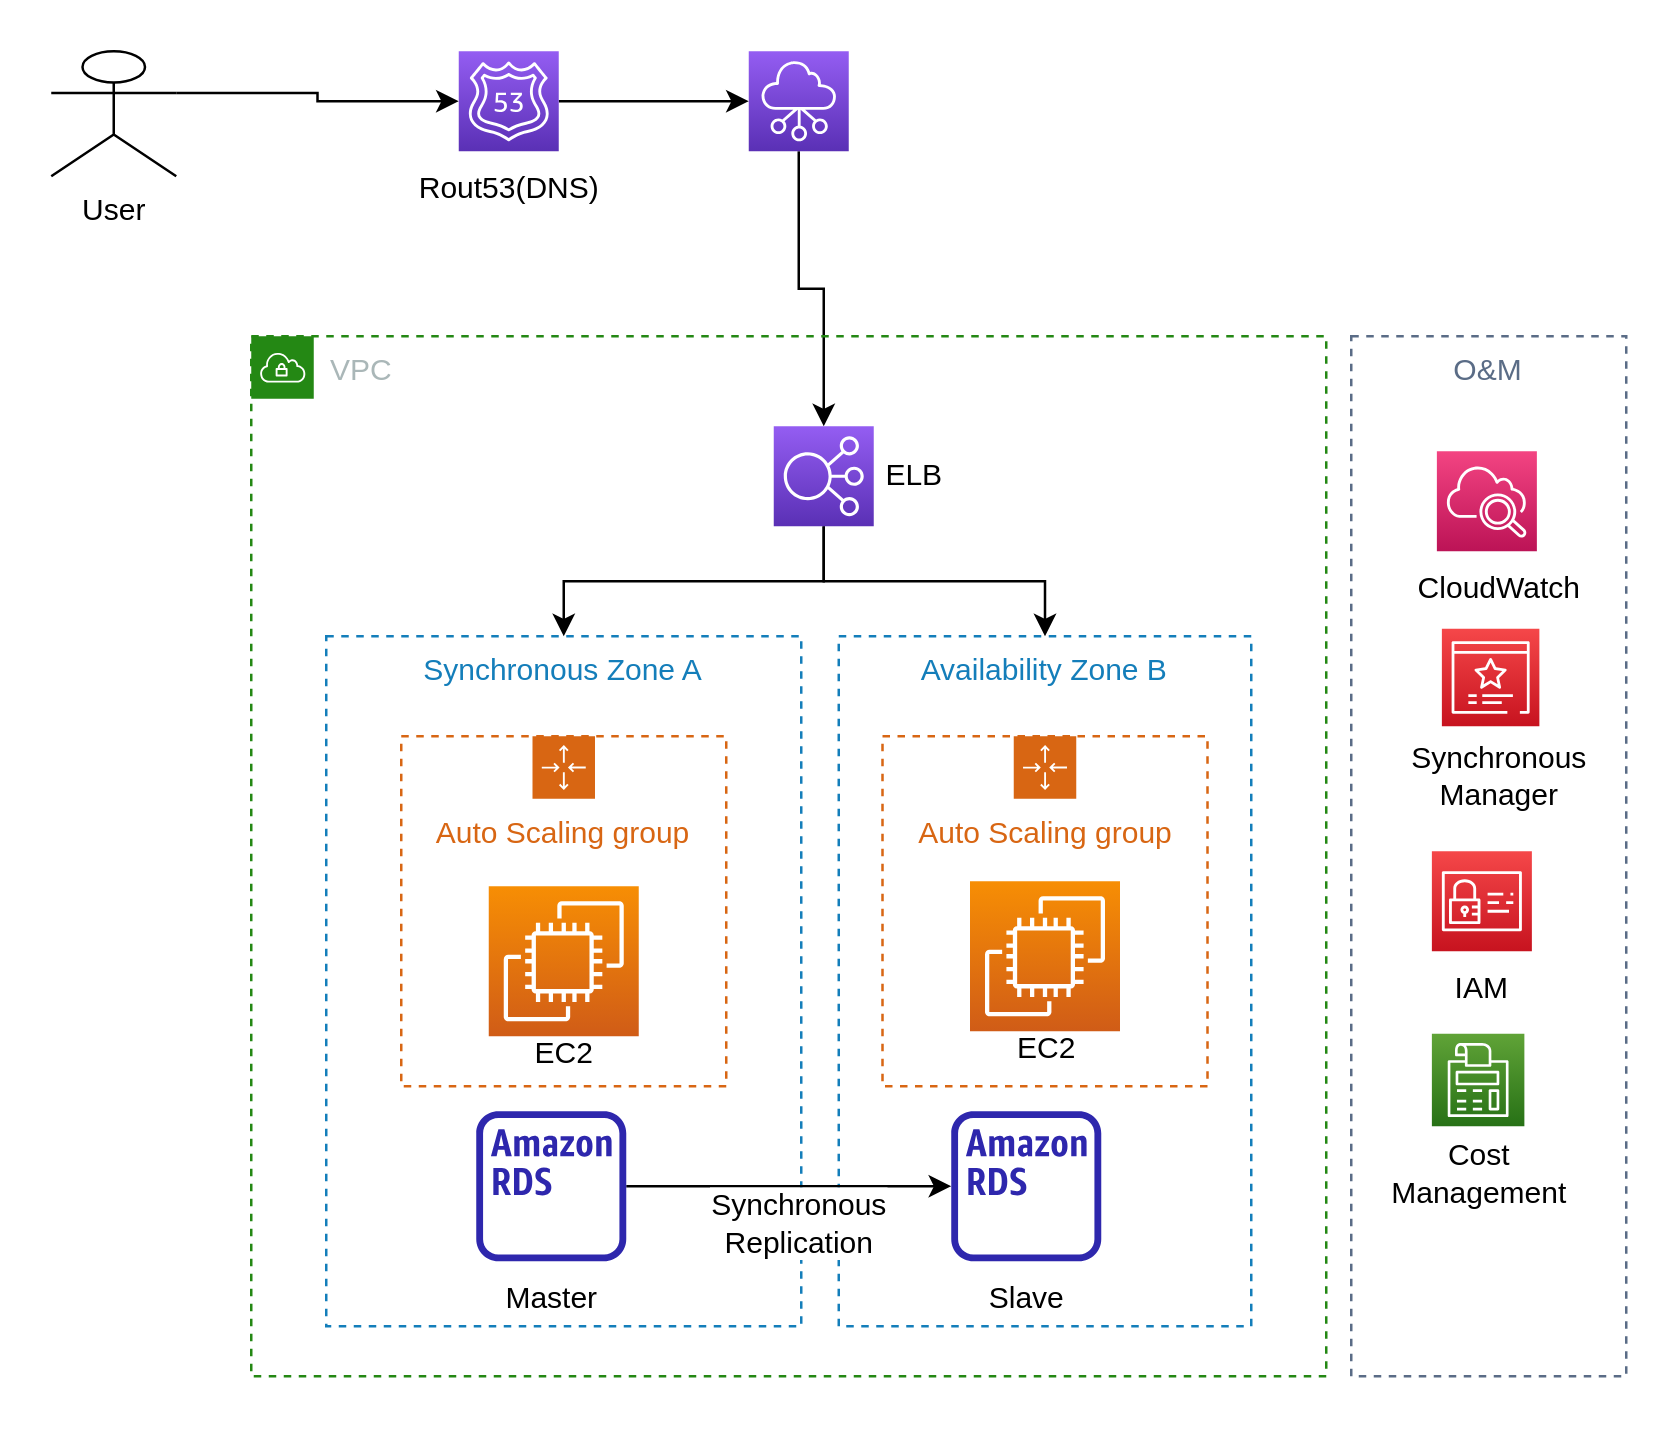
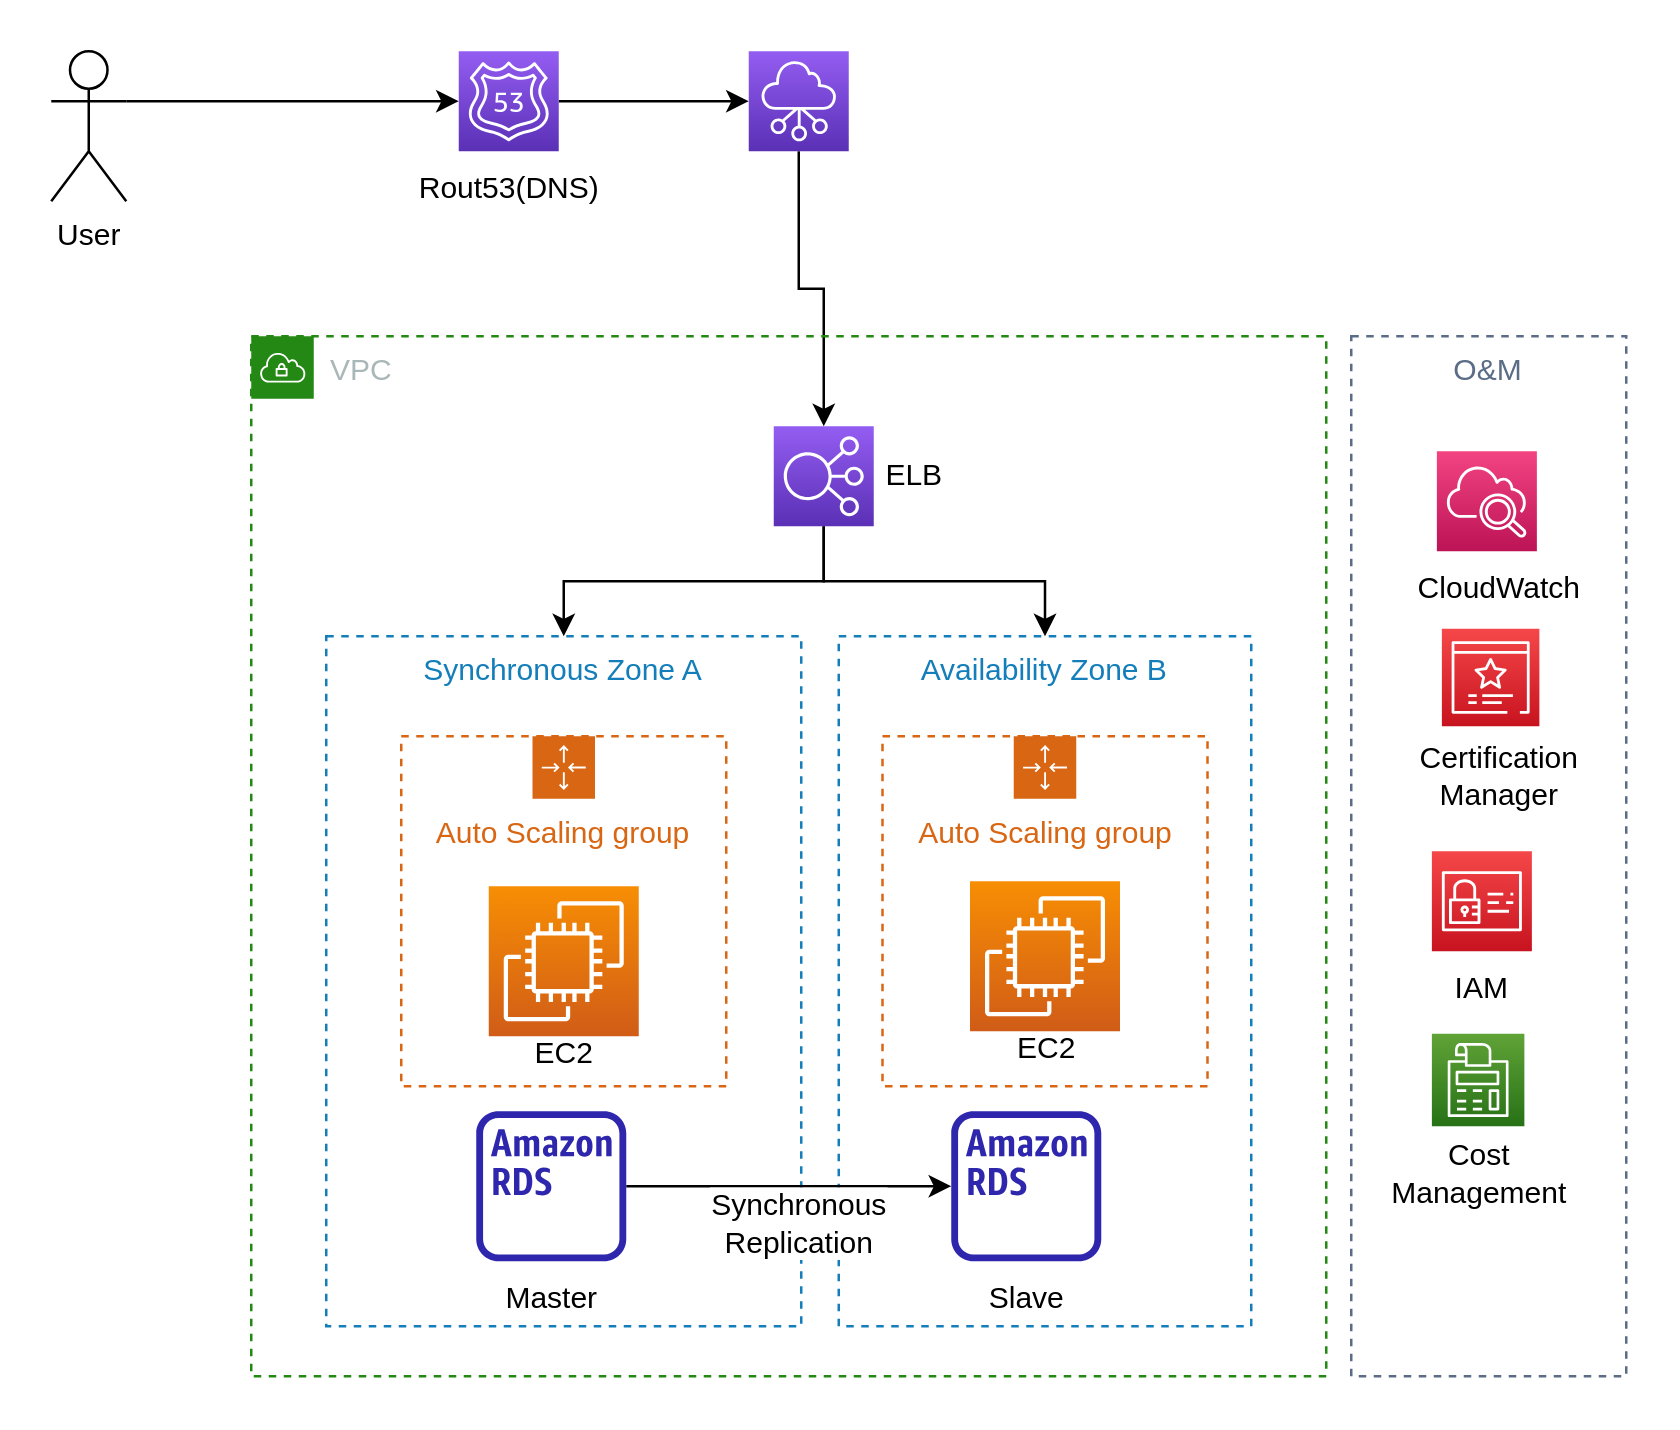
(114, 114) -> (89, 126)
(1500, 776) -> (1500, 776)
